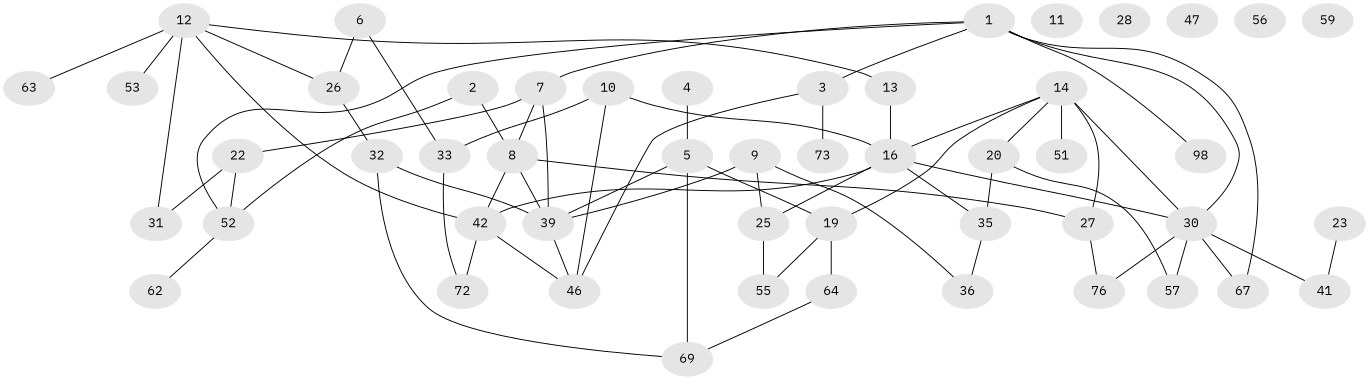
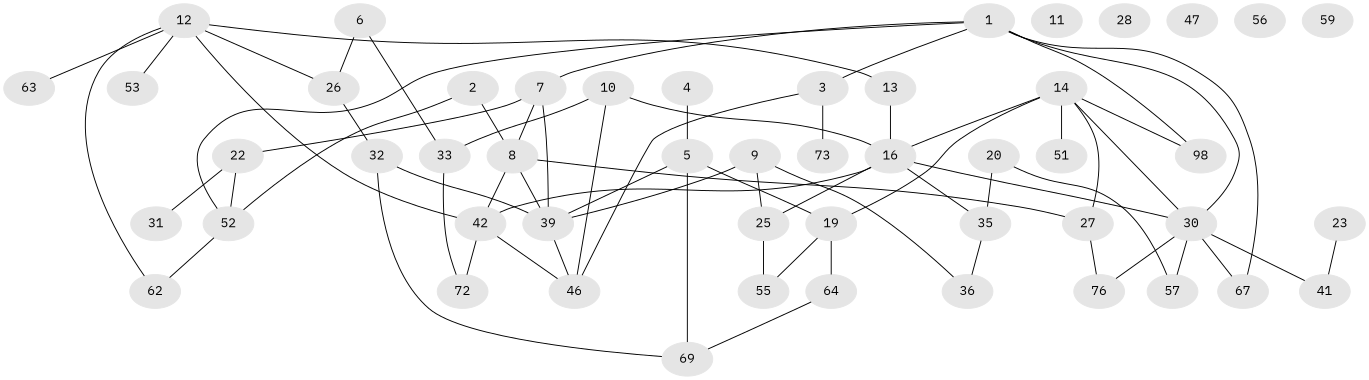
(170, 122) -> (87, 140)
(1028, 122) -> (1131, 122)
